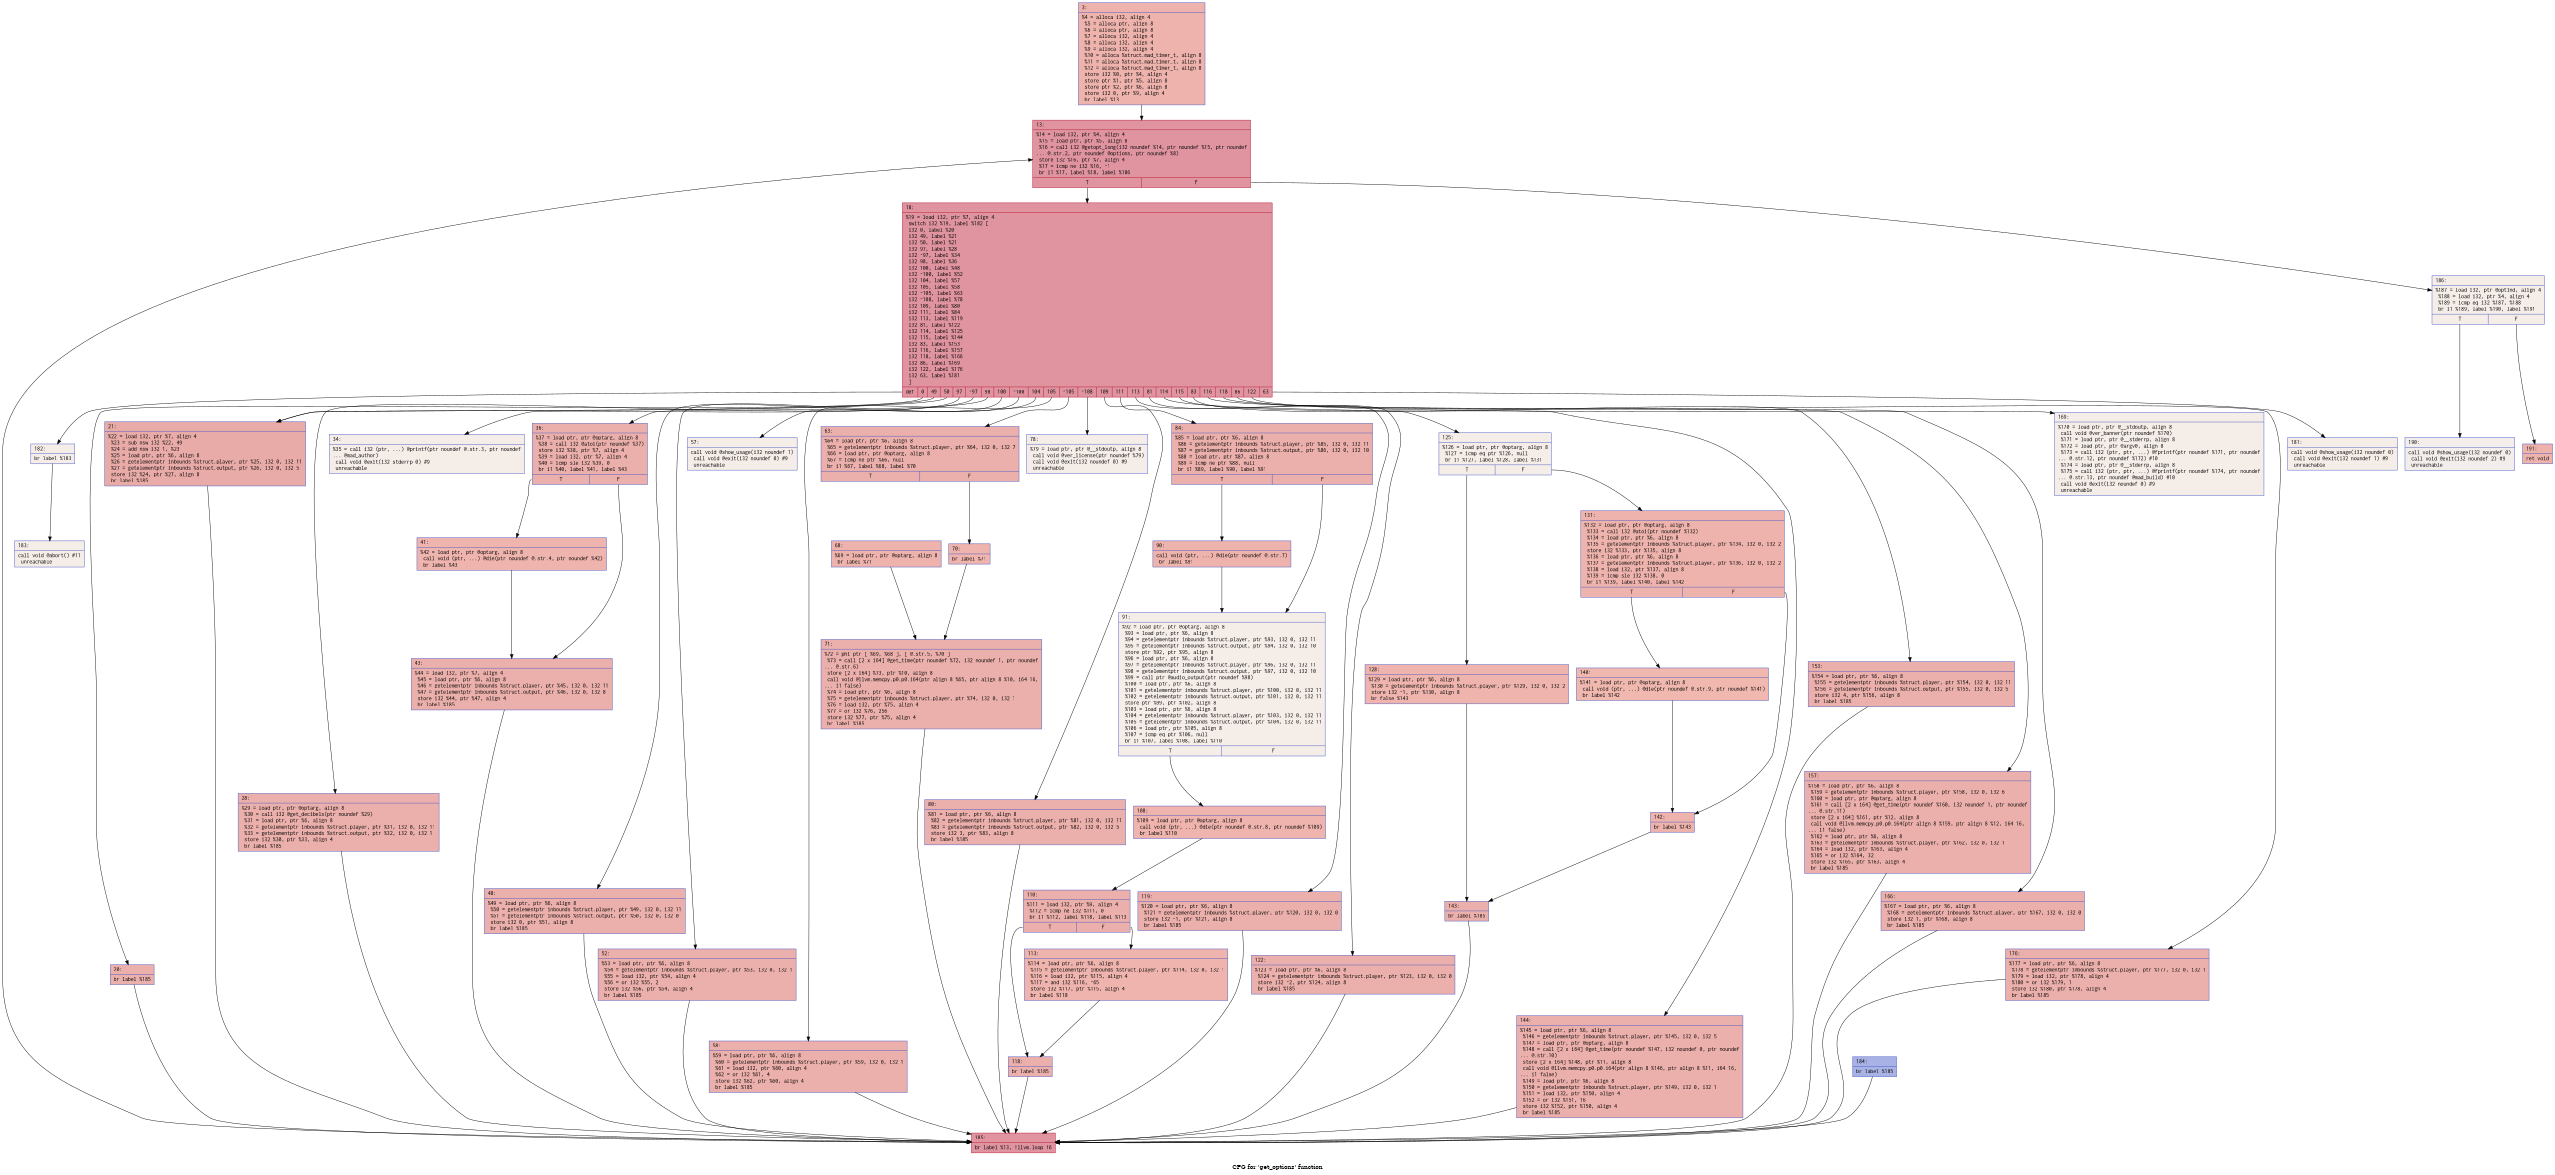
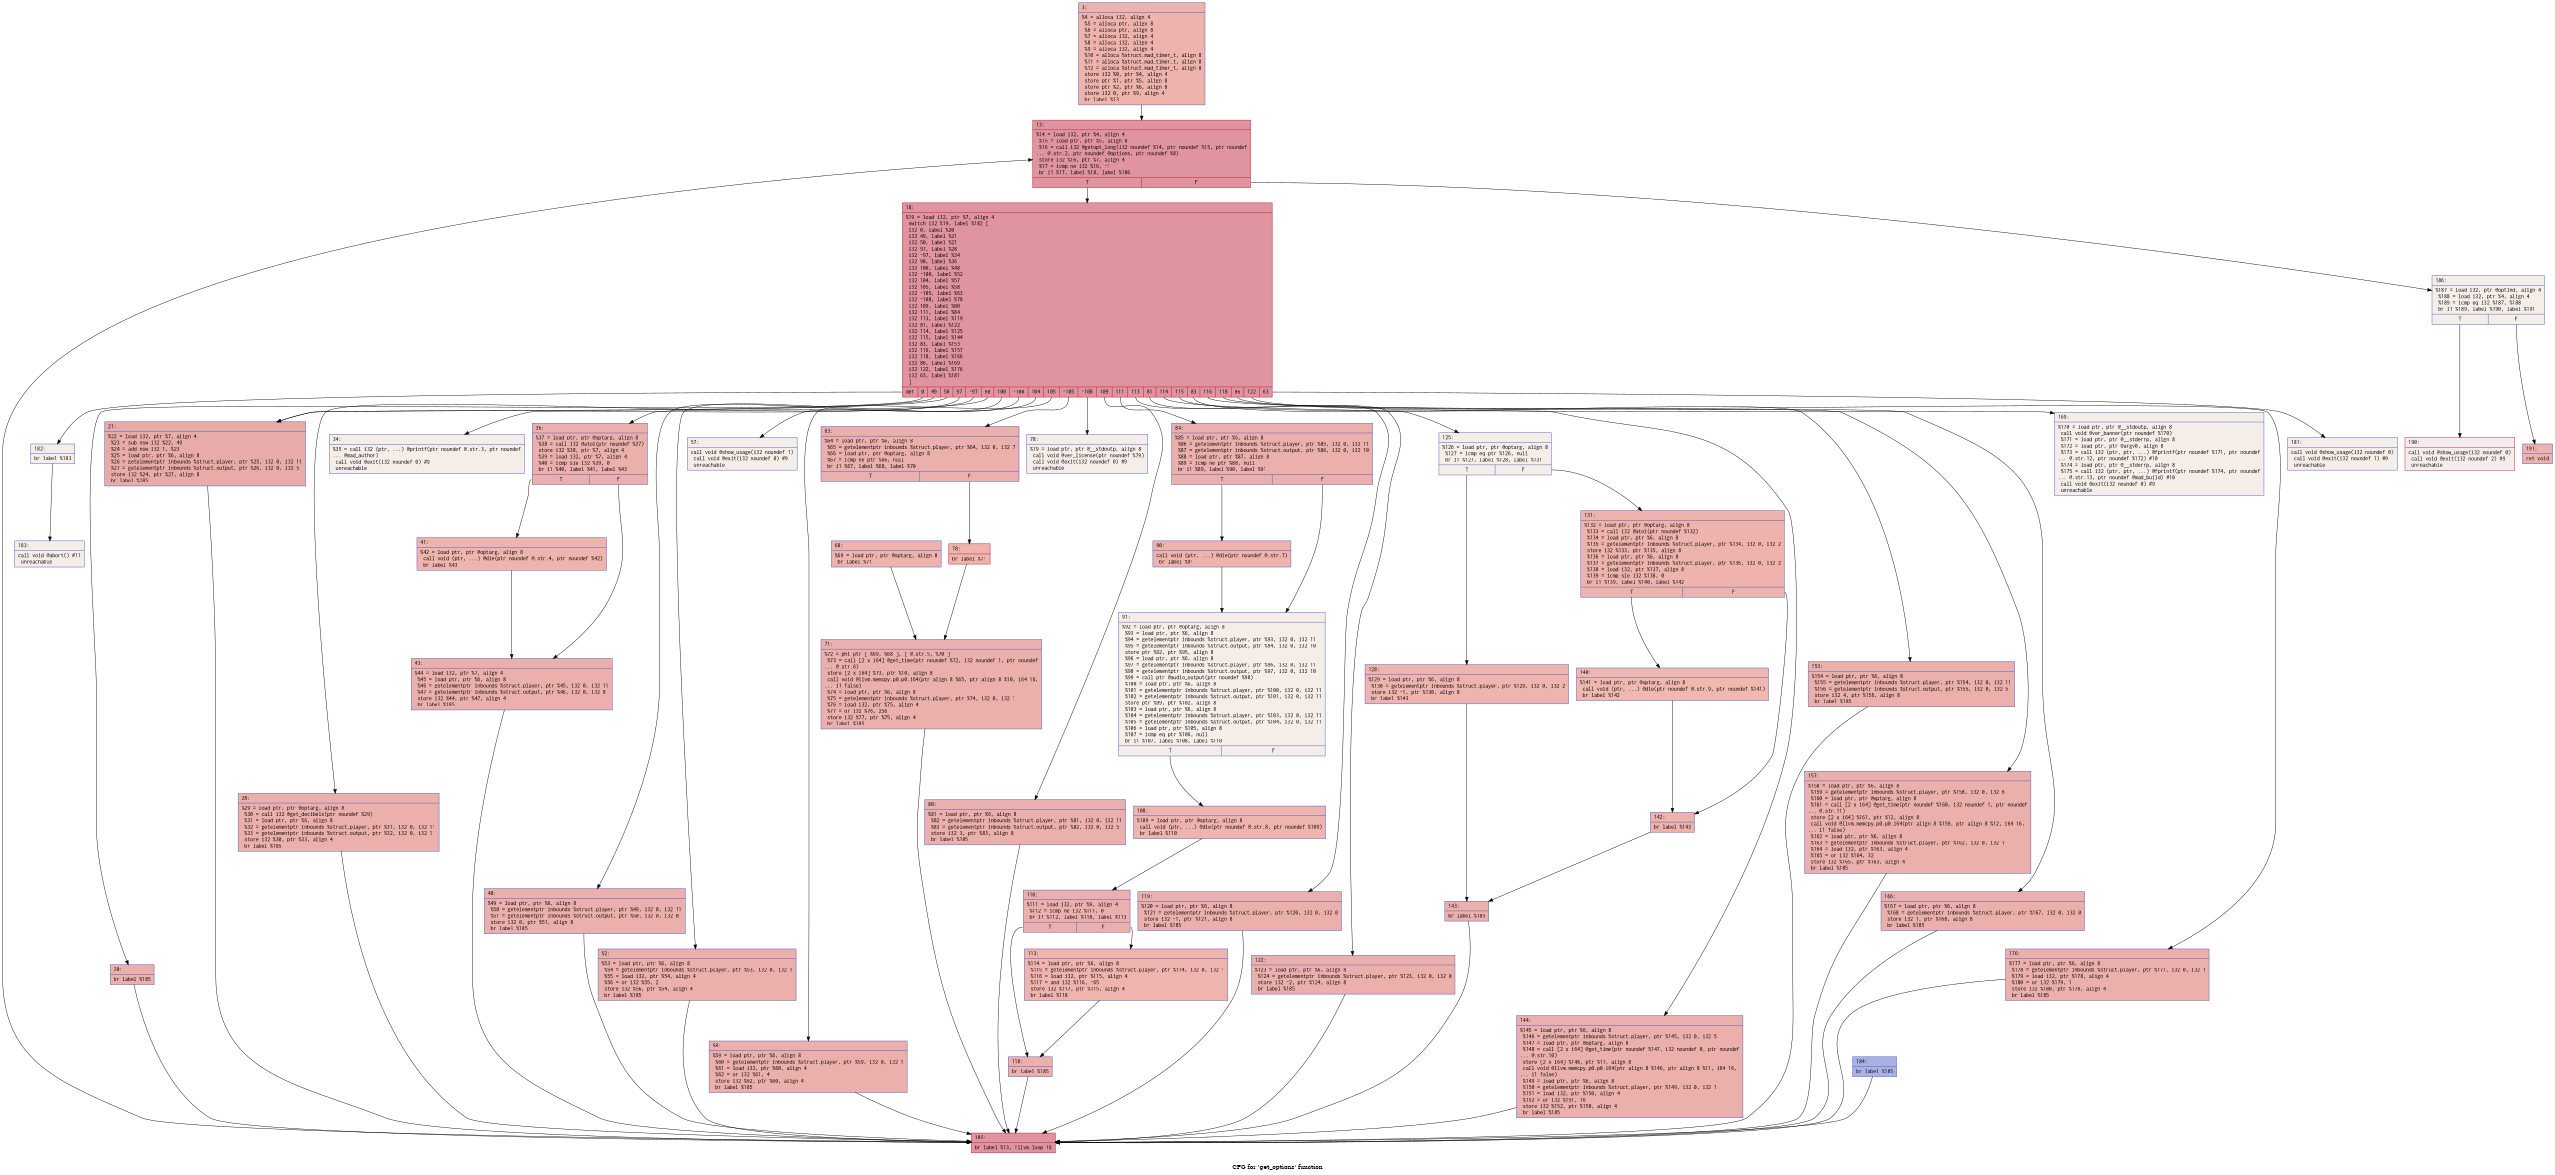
(2460, 454) -> (2460, 454)
(381, 462) -> (381, 462)
(969, 554) -> (969, 554)
(1388, 699) -> (1388, 699)
